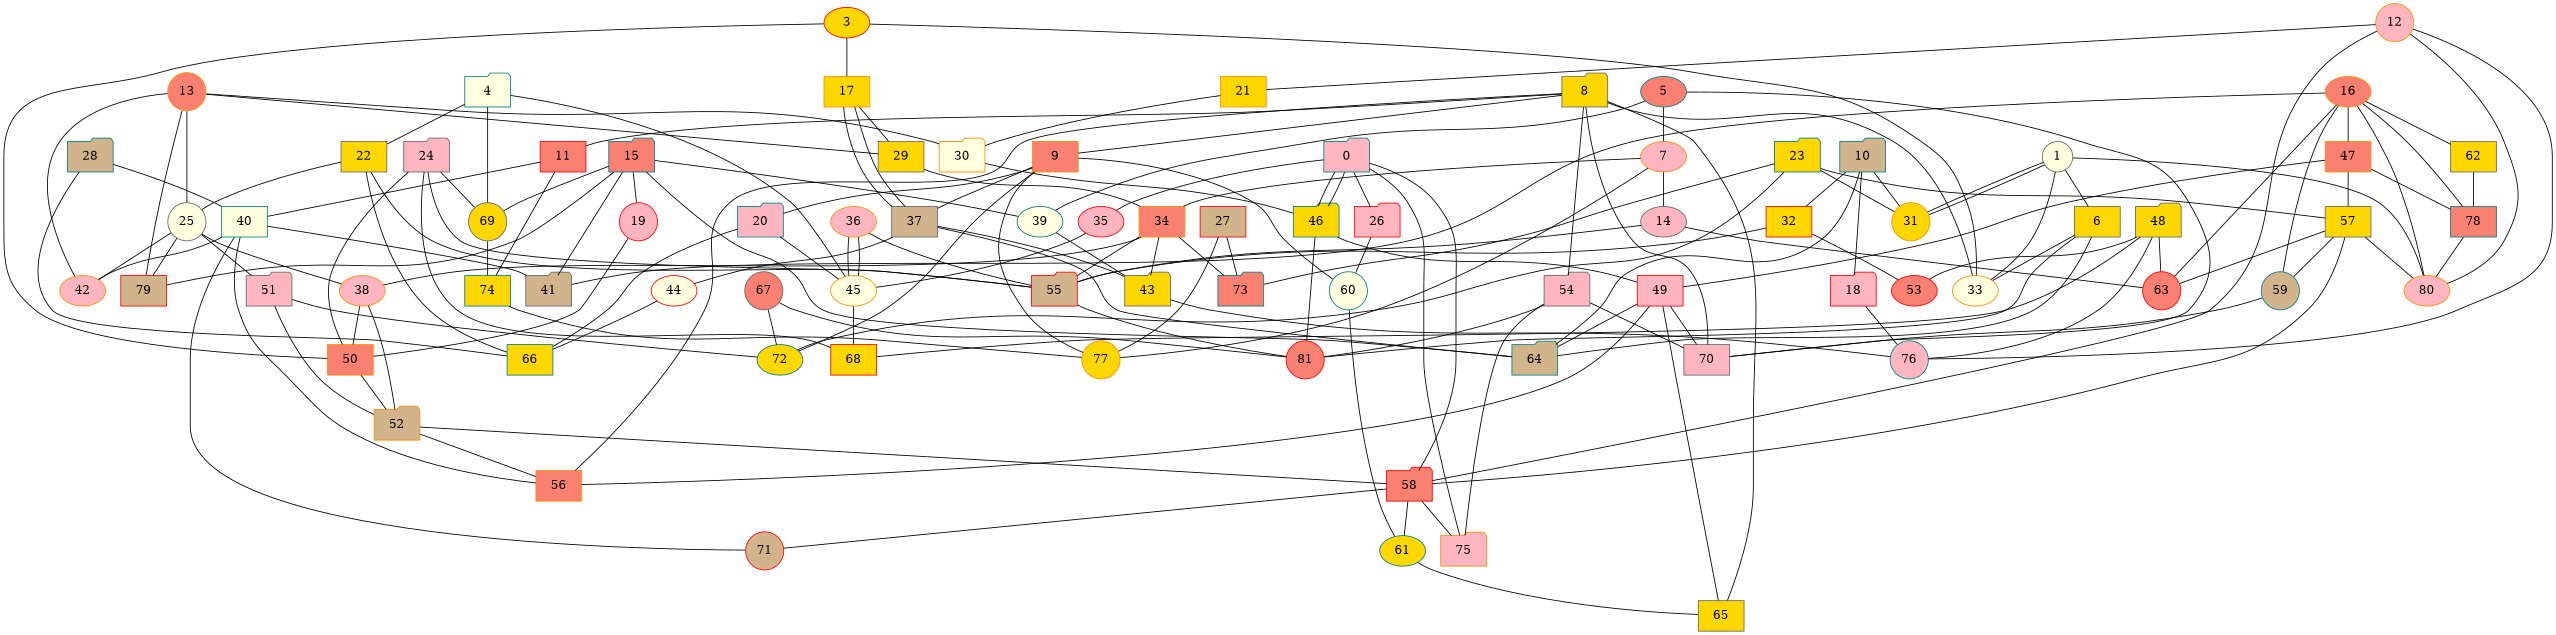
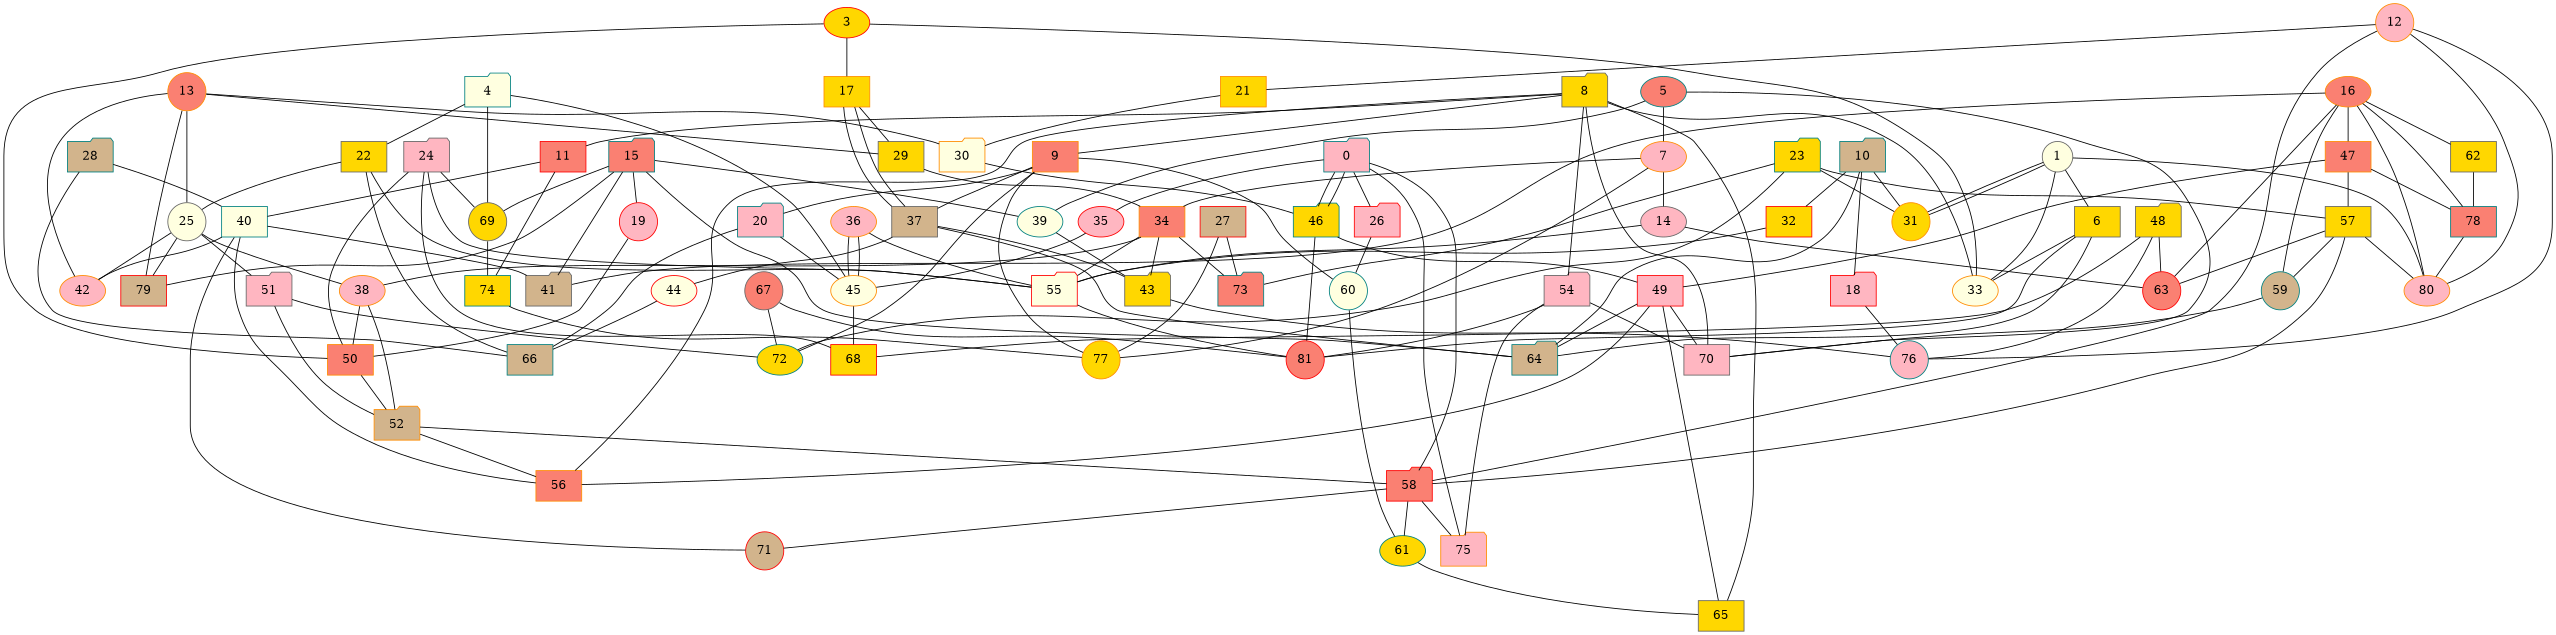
(1054, 291) -> (1054, 291)
(1914, 291) -> none
(530, 360) -> (530, 360)
